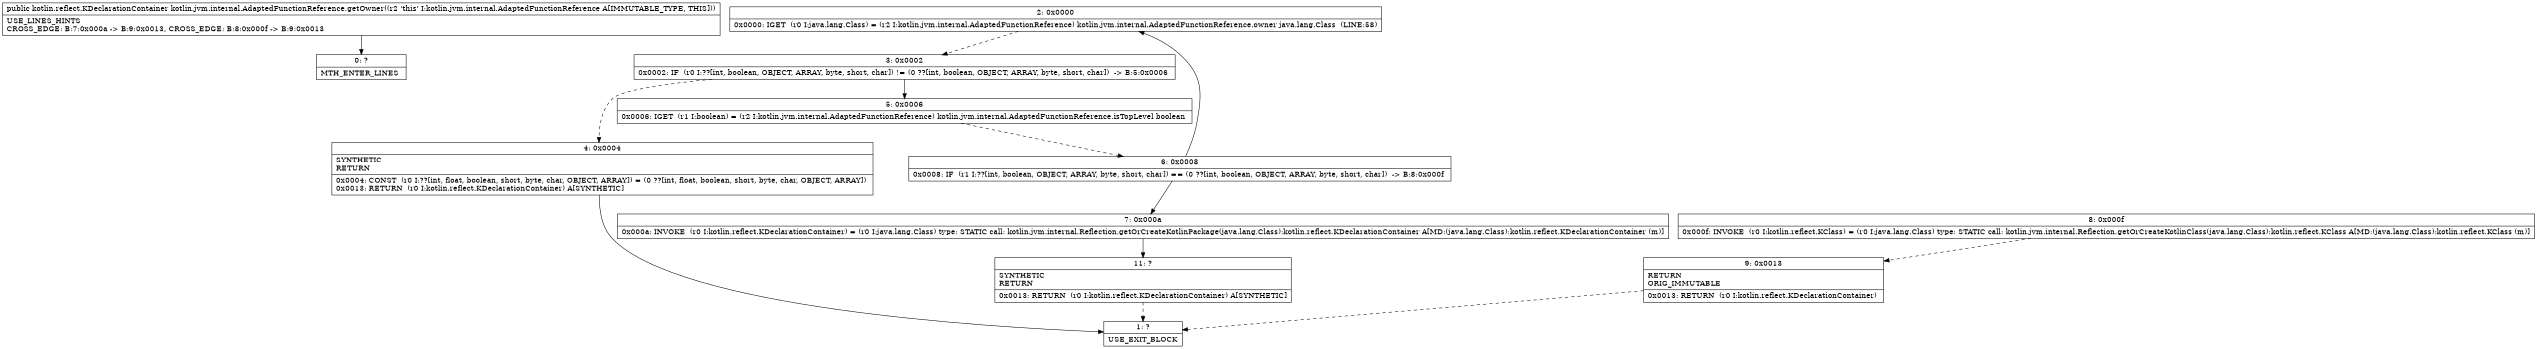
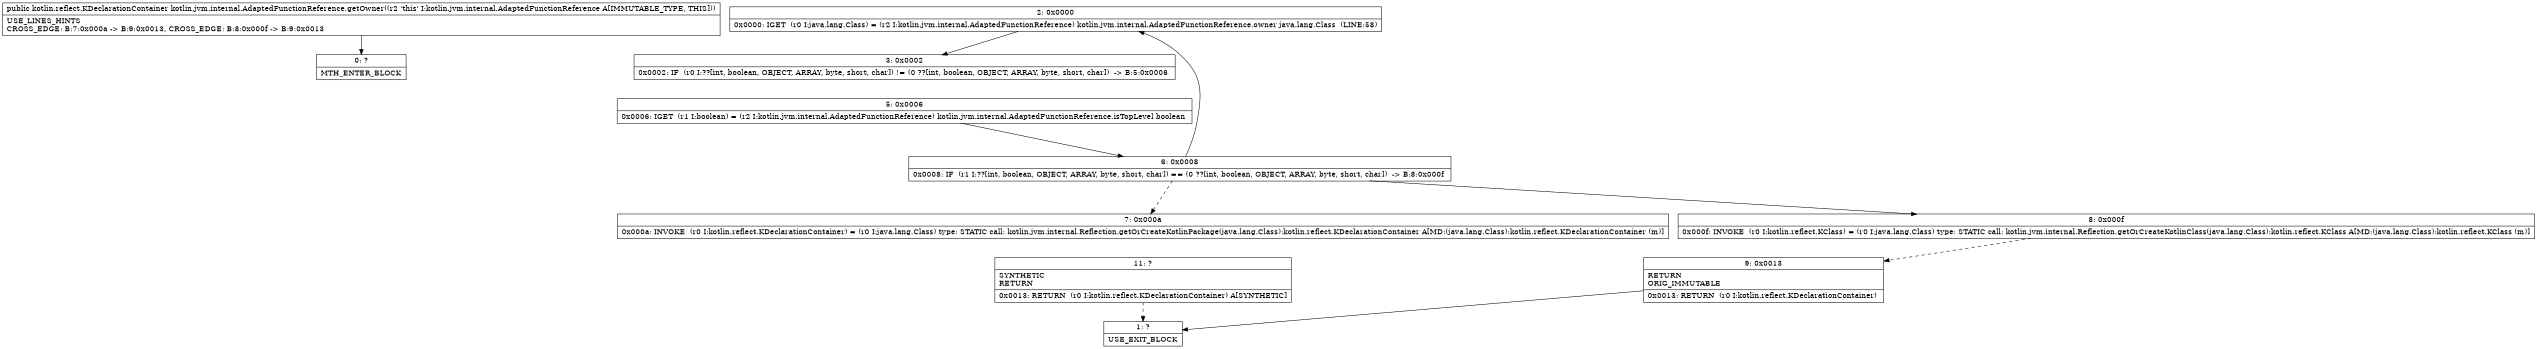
(983, 42) -> (983, 42)
(360, 73) -> (361, 73)
(905, 86) -> none
(1040, 139) -> (1040, 139)
(602, 169) -> none
(1163, 195) -> (1163, 195)
none -> (1640, 197)
(1143, 246) -> none
(1416, 310) -> (1416, 310)
